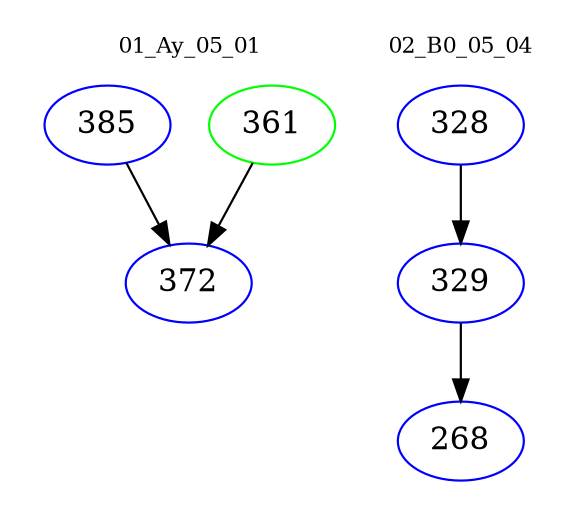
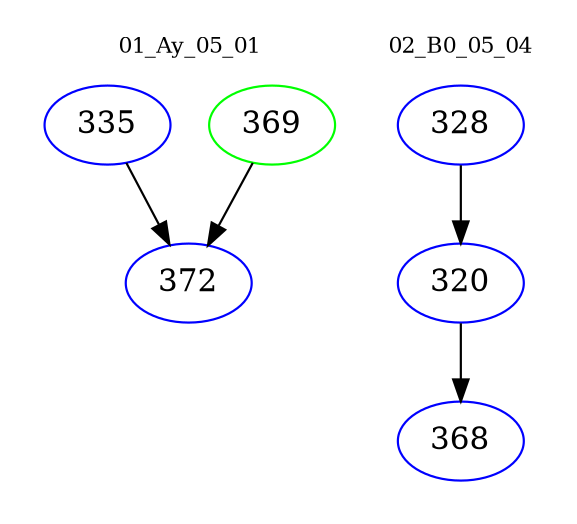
(108, 125) -> (108, 125)
(272, 125) -> (272, 125)
(461, 283) -> (461, 283)
(461, 441) -> (461, 441)
